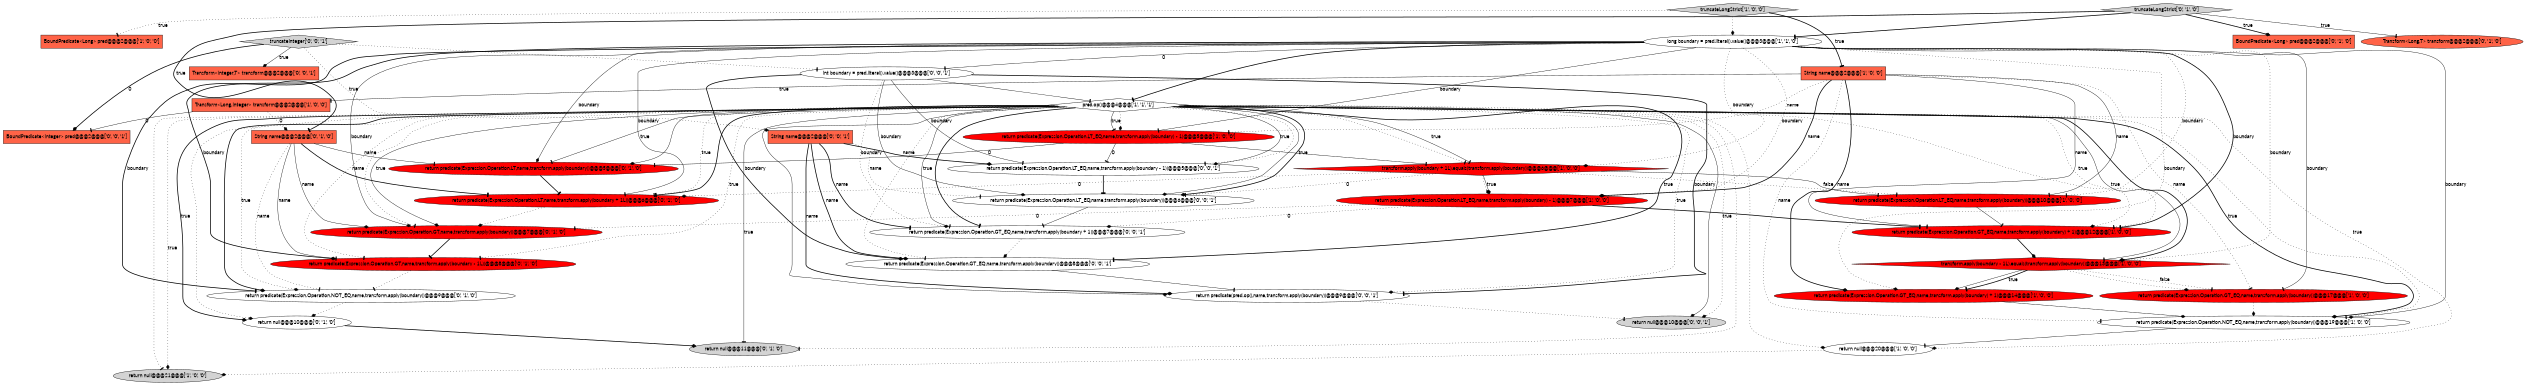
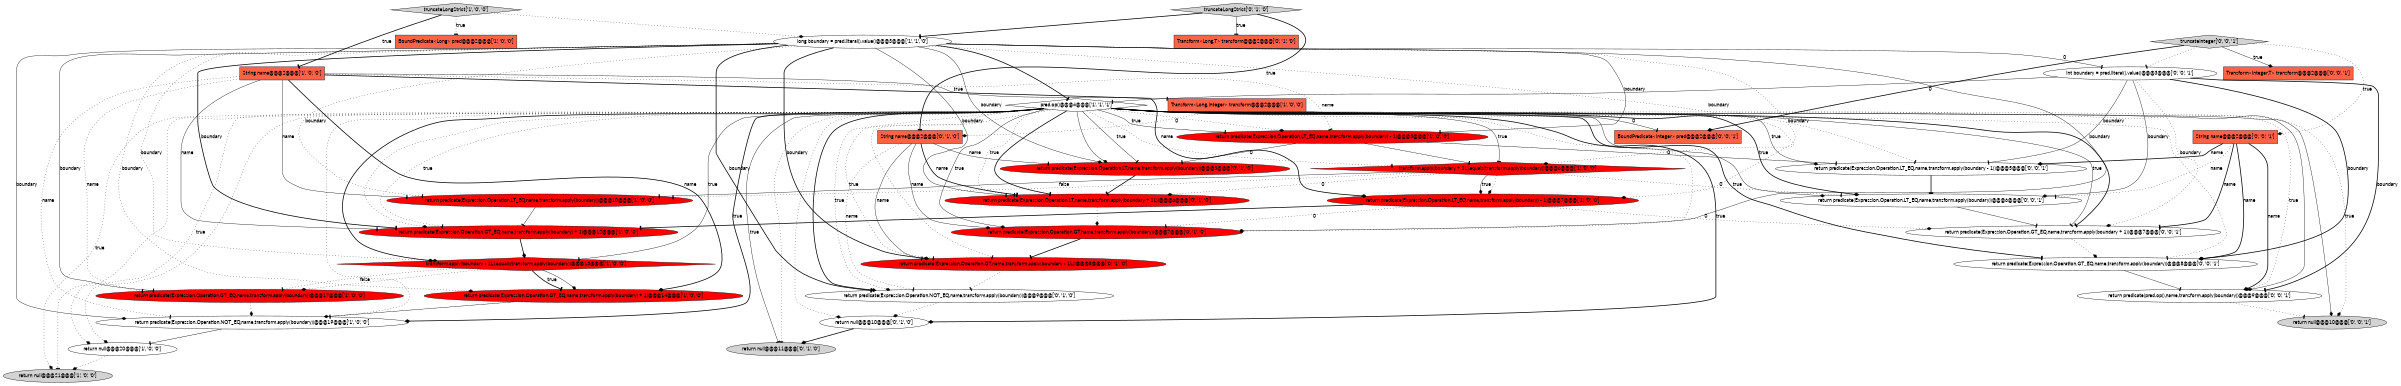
(2294, 42) -> none
(2442, 42) -> (1236, 42)
